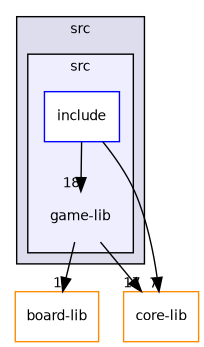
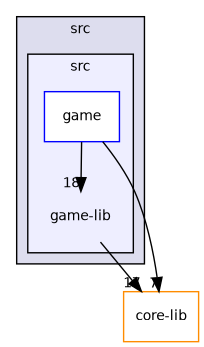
(82, 117) -> (82, 117)
(57, 317) -> none
